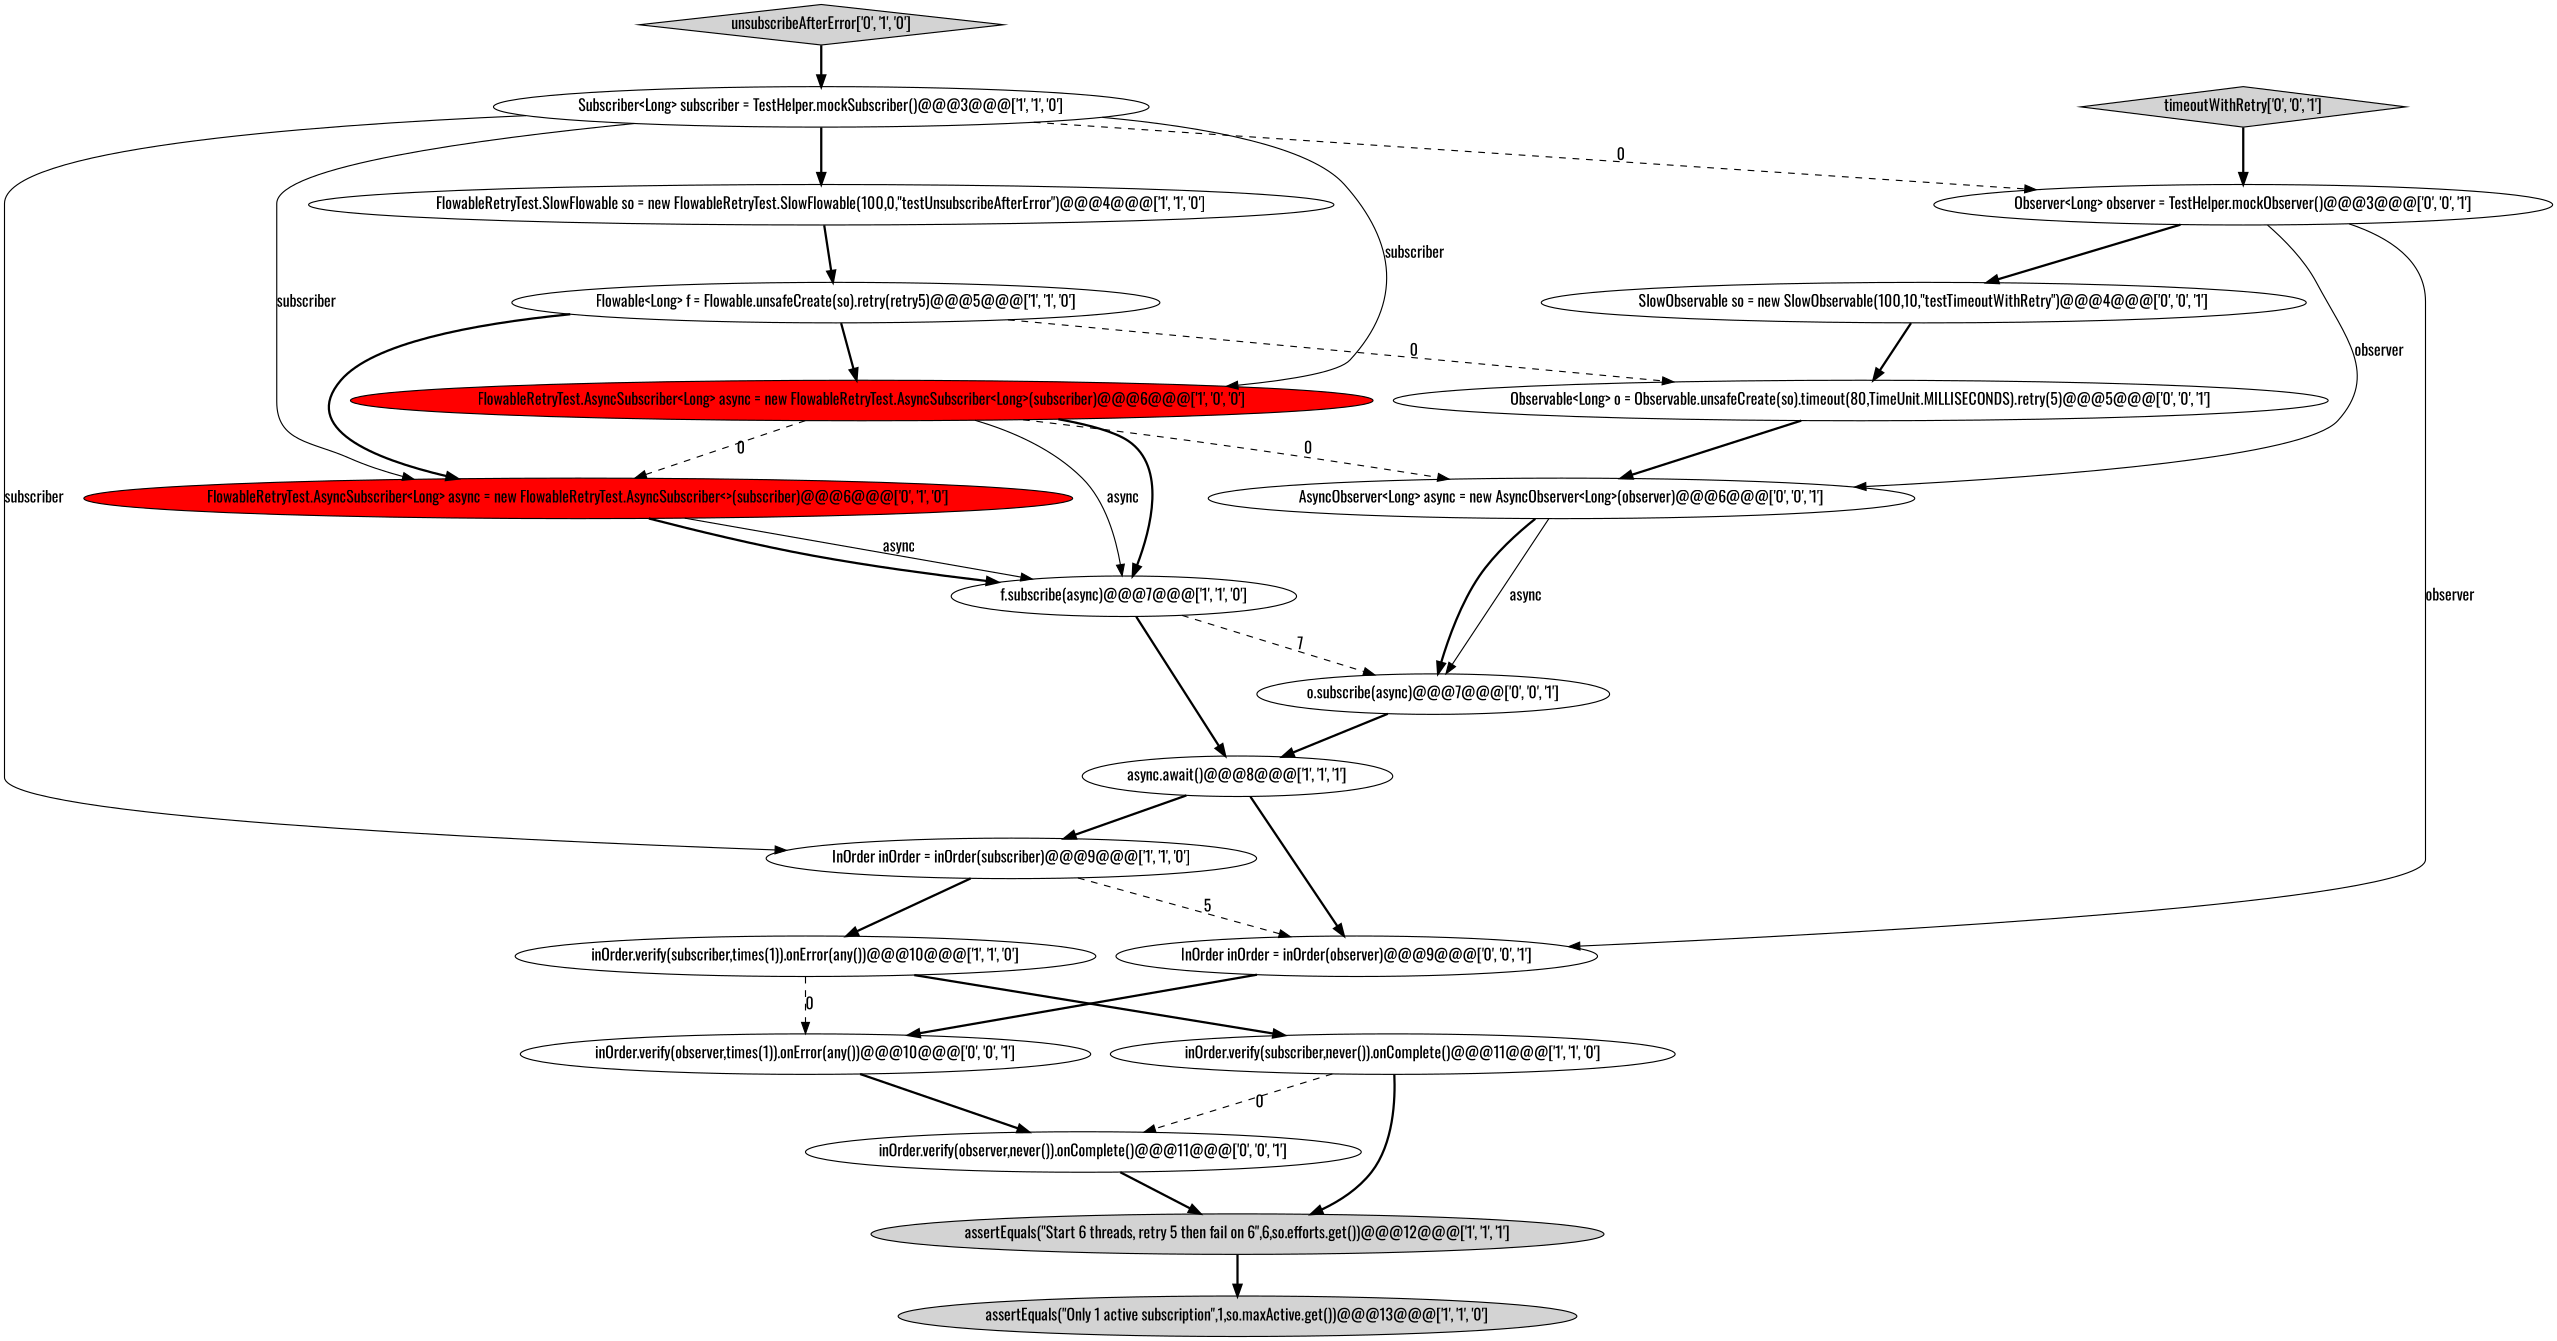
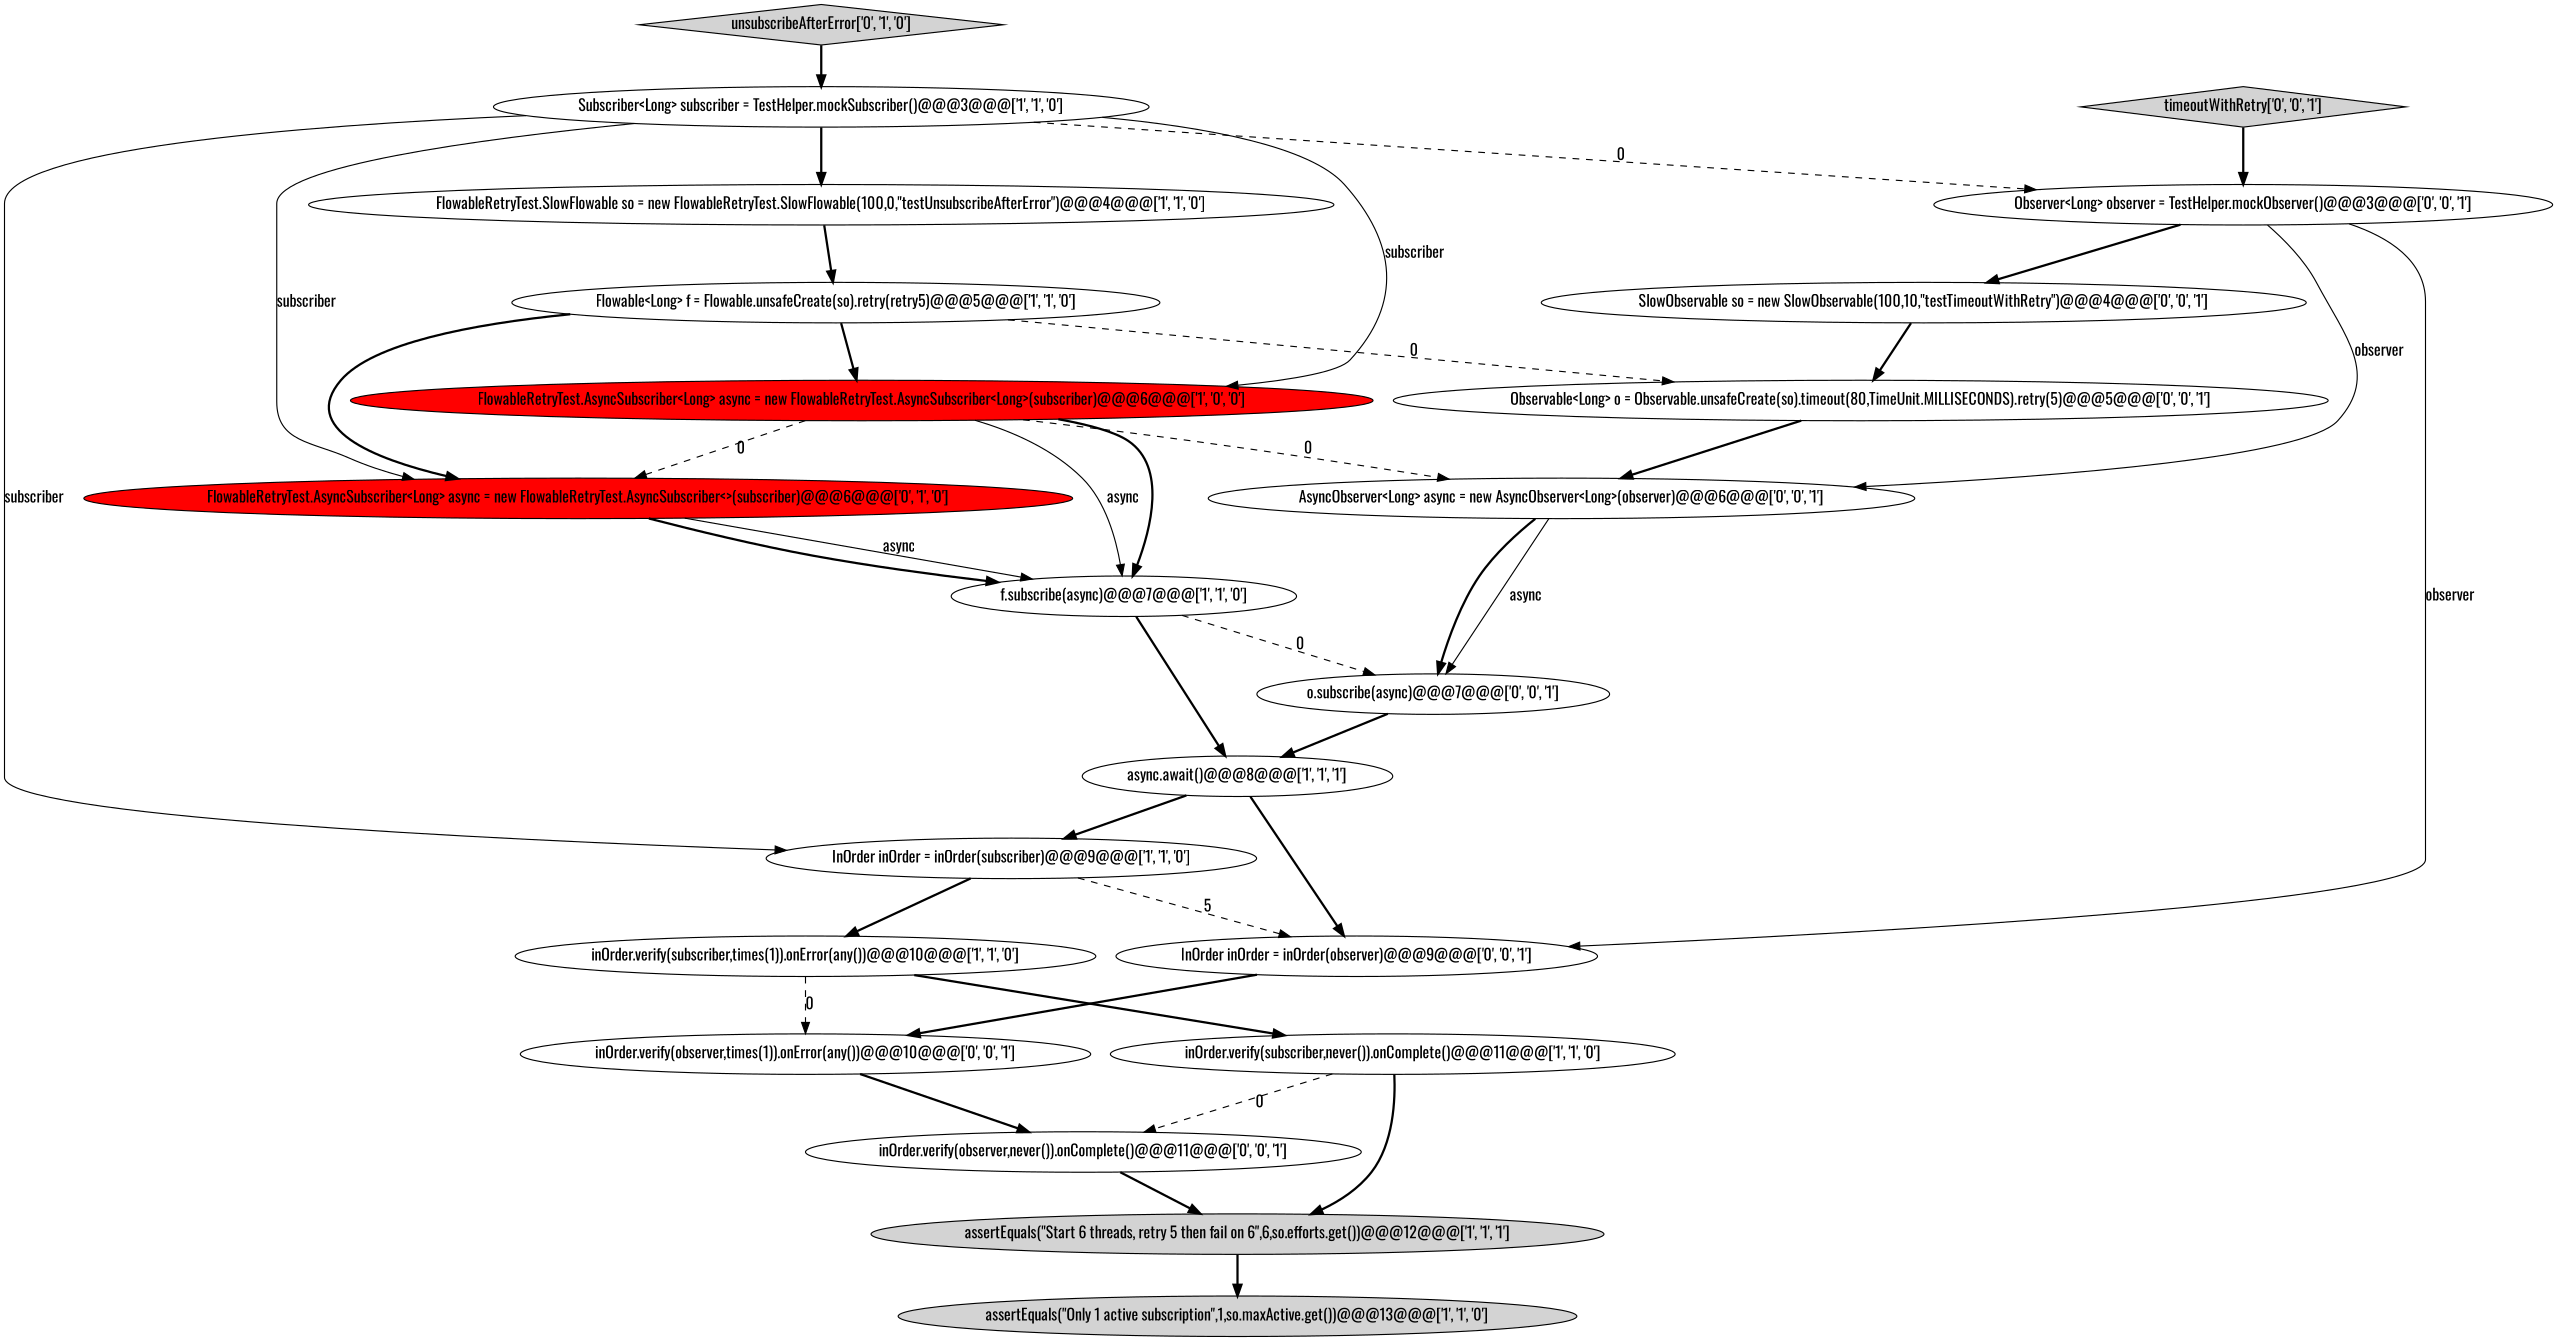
(1300, 645) -> (1300, 645)
